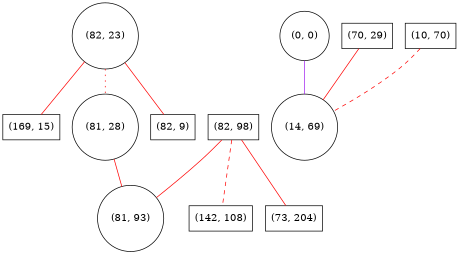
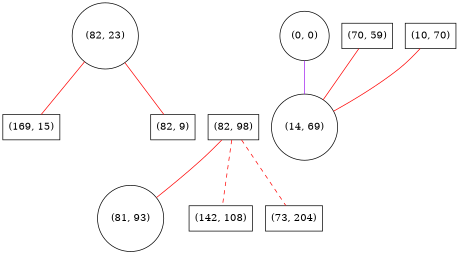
(367, 36) -> (367, 36)
(379, 83) -> (379, 83)
(105, 127) -> none
(264, 173) -> (264, 173)
